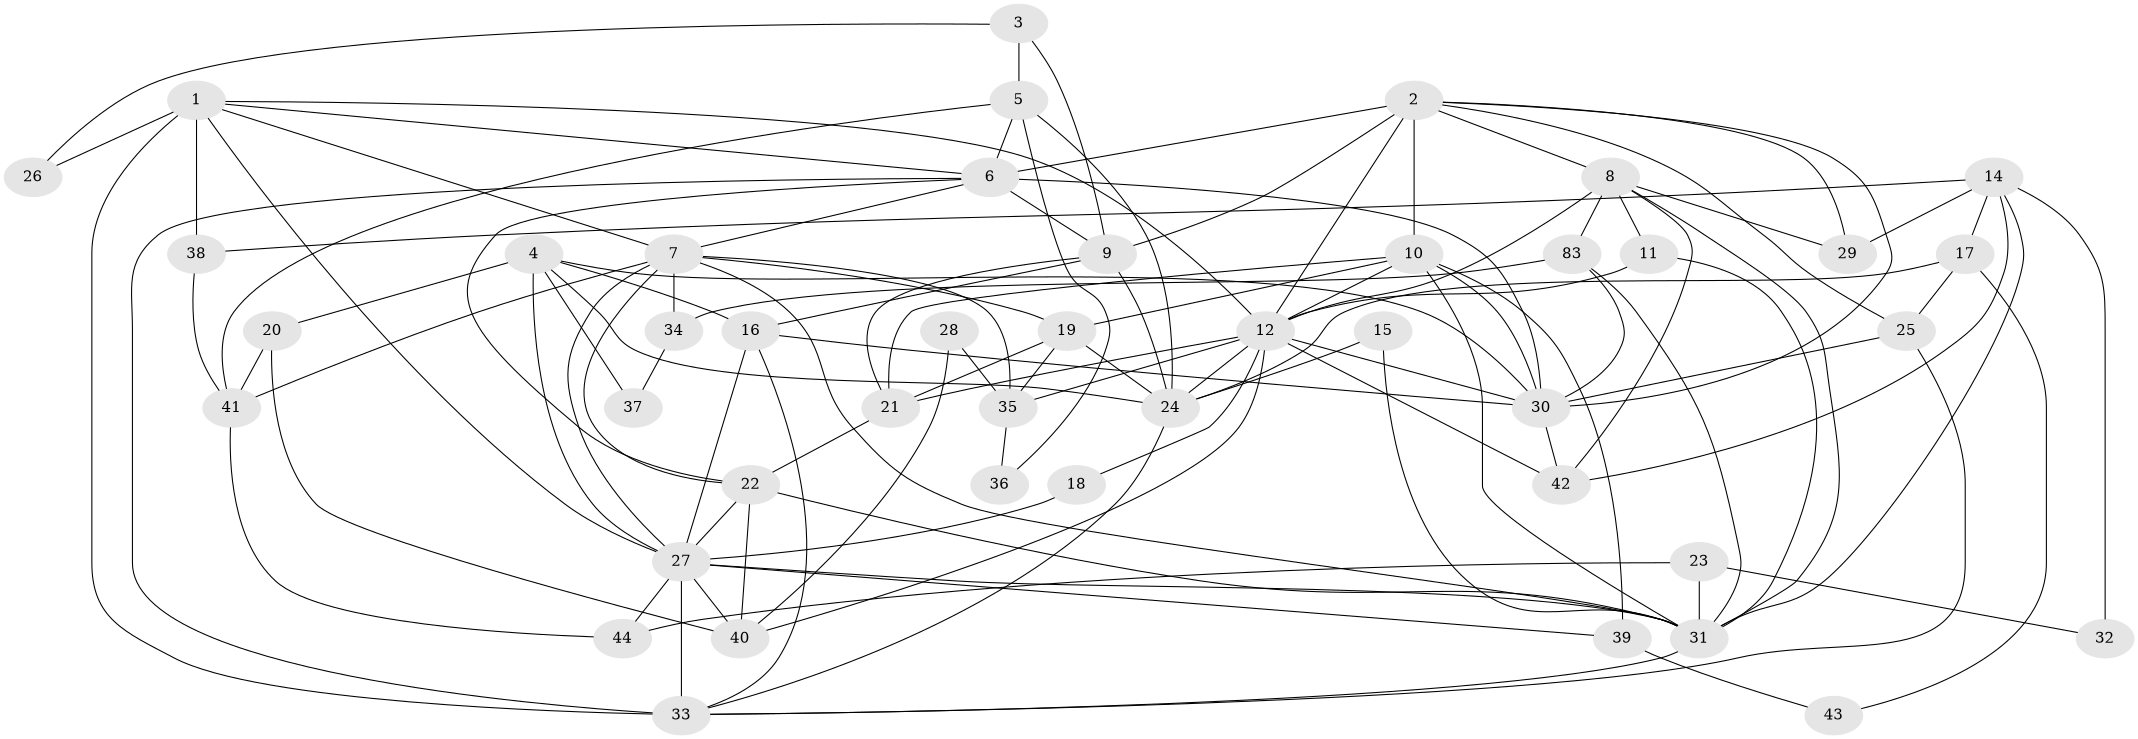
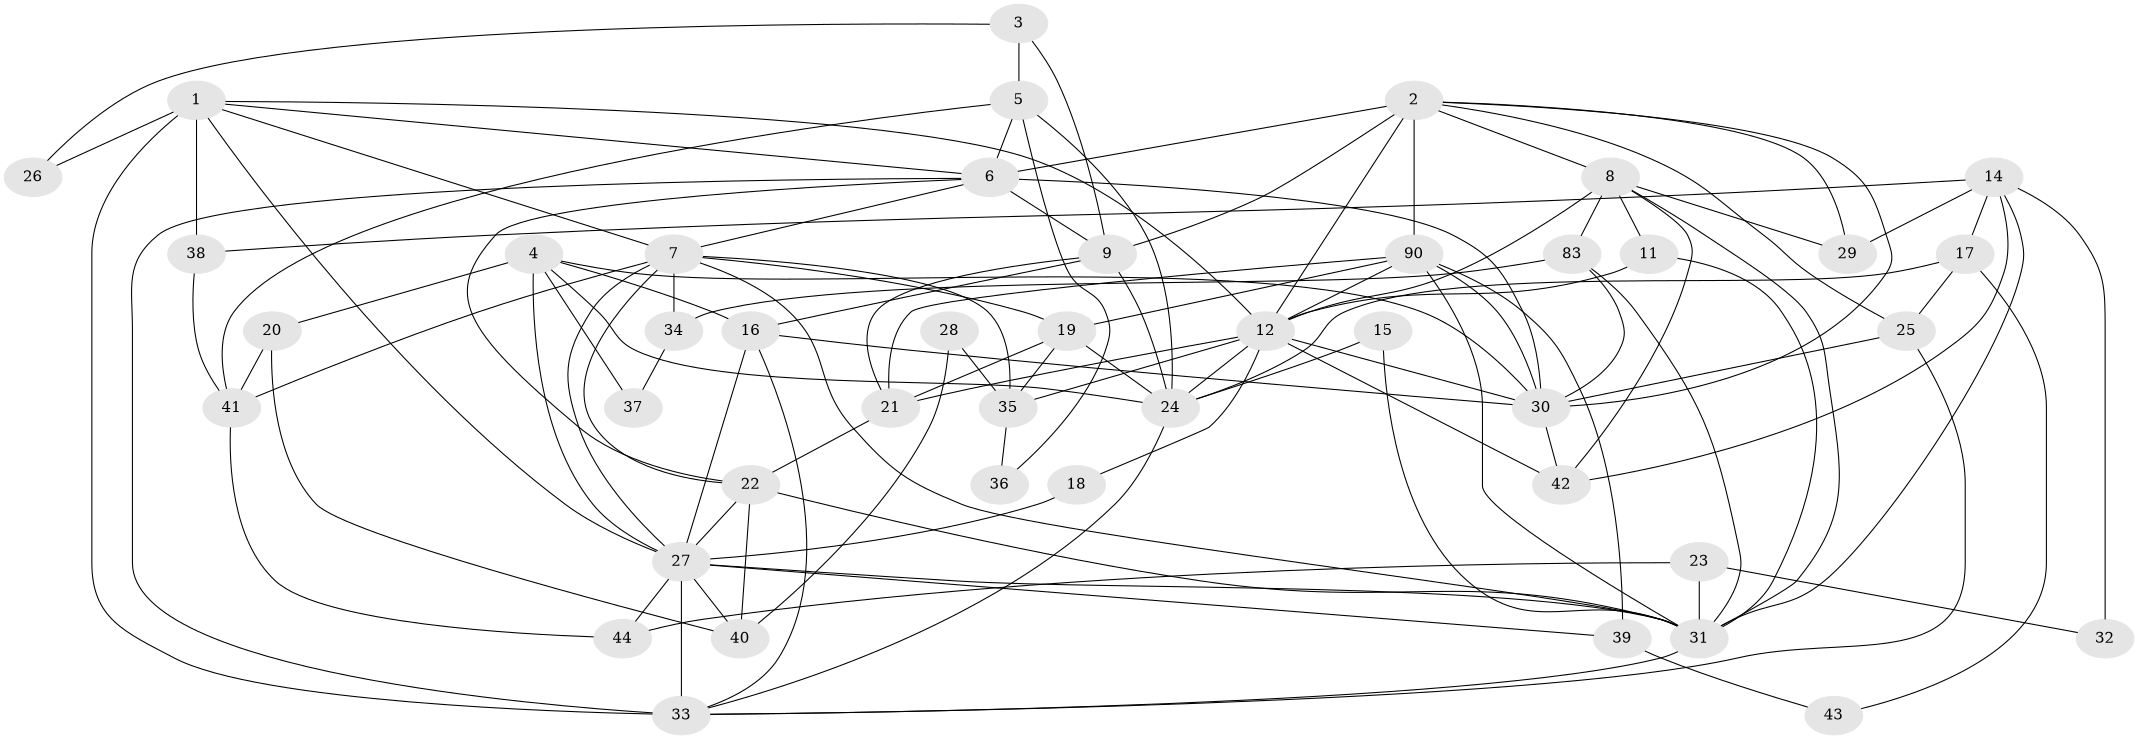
(1414, 254) -> (1414, 254)
(1051, 535) -> none
